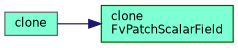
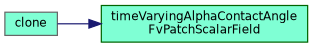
(167, 24) -> (204, 24)
